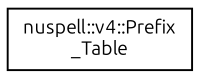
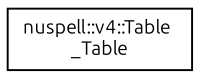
(100, 39) -> (100, 39)
